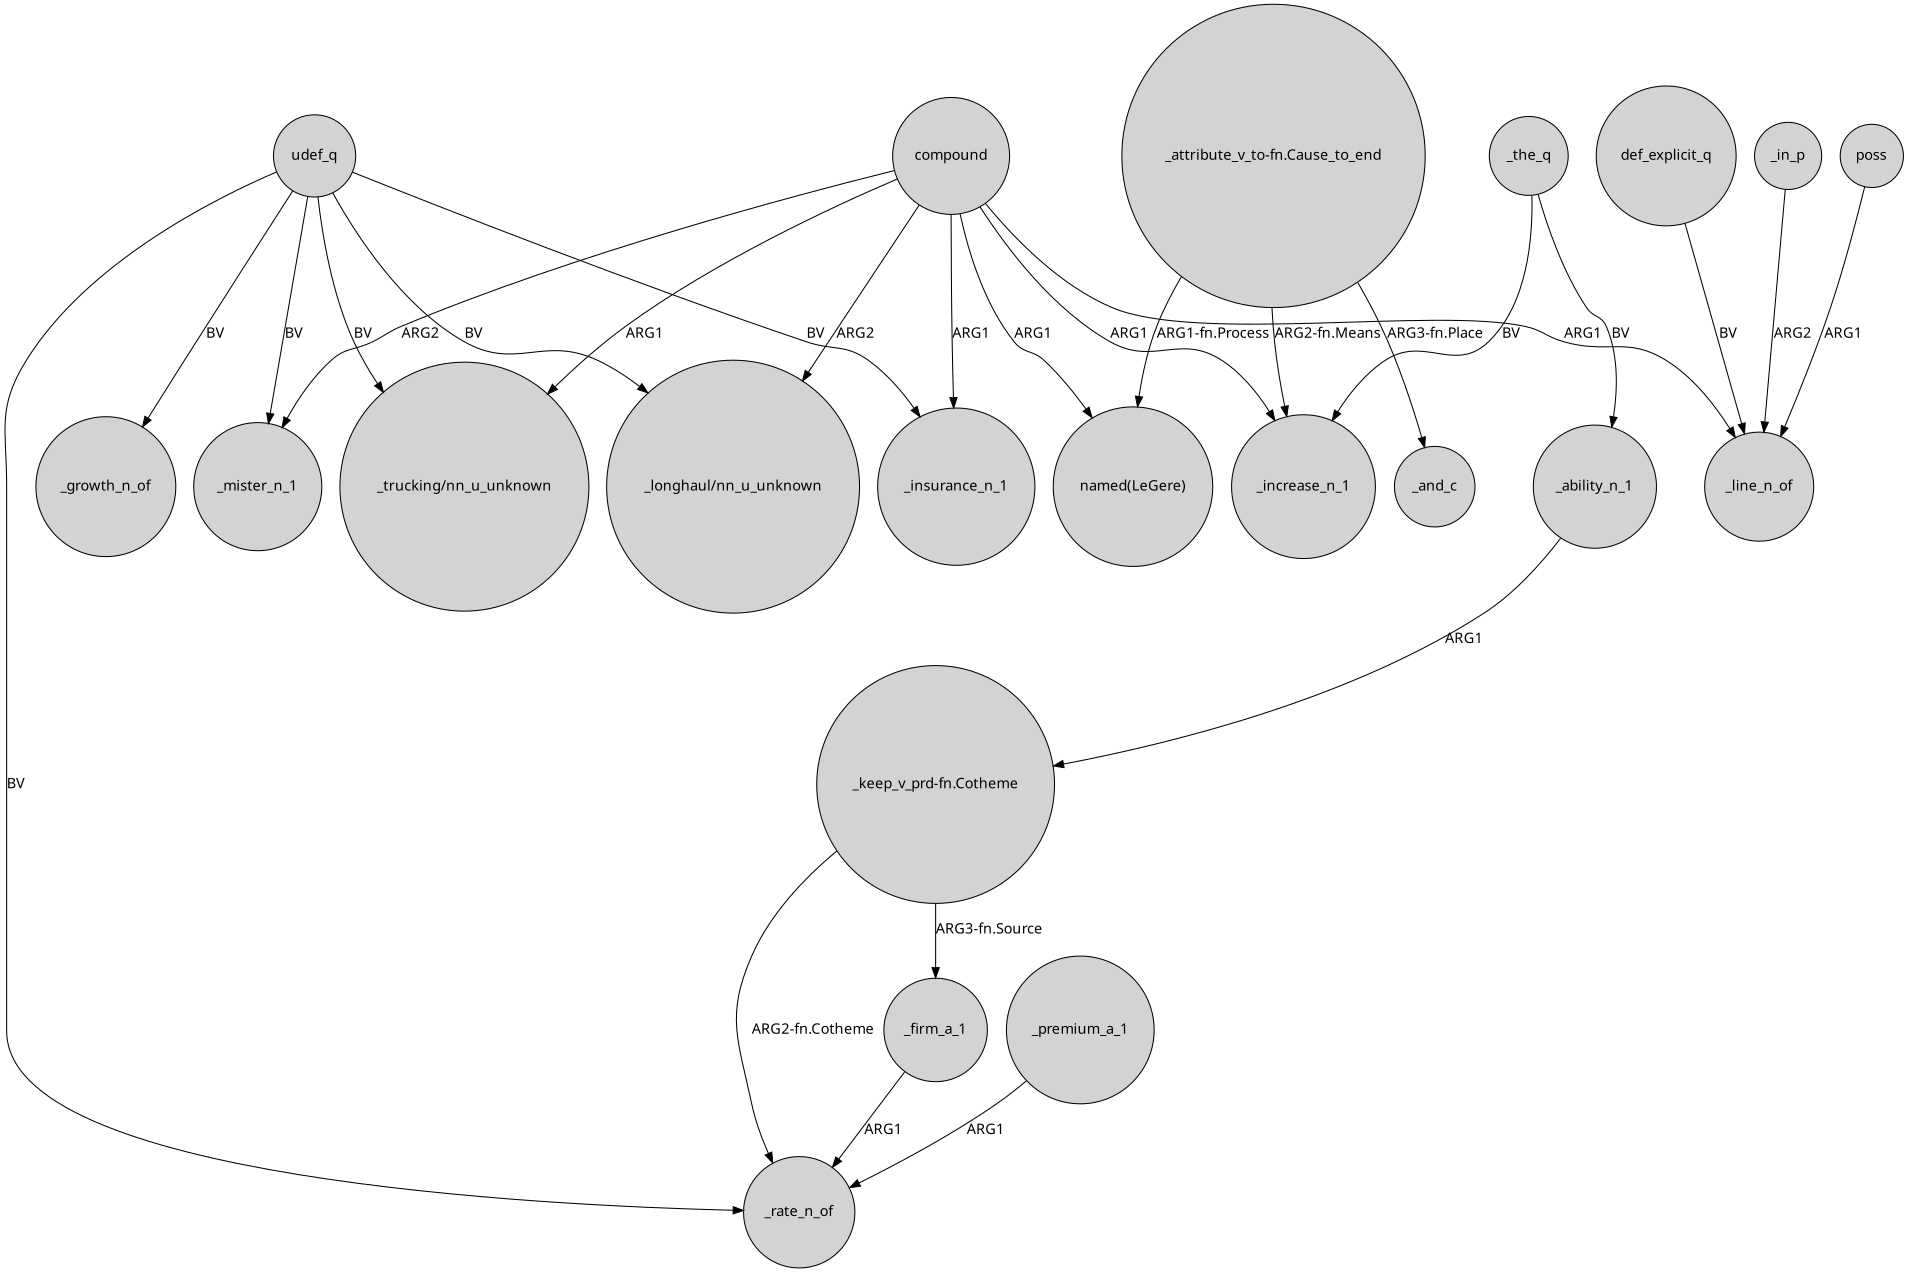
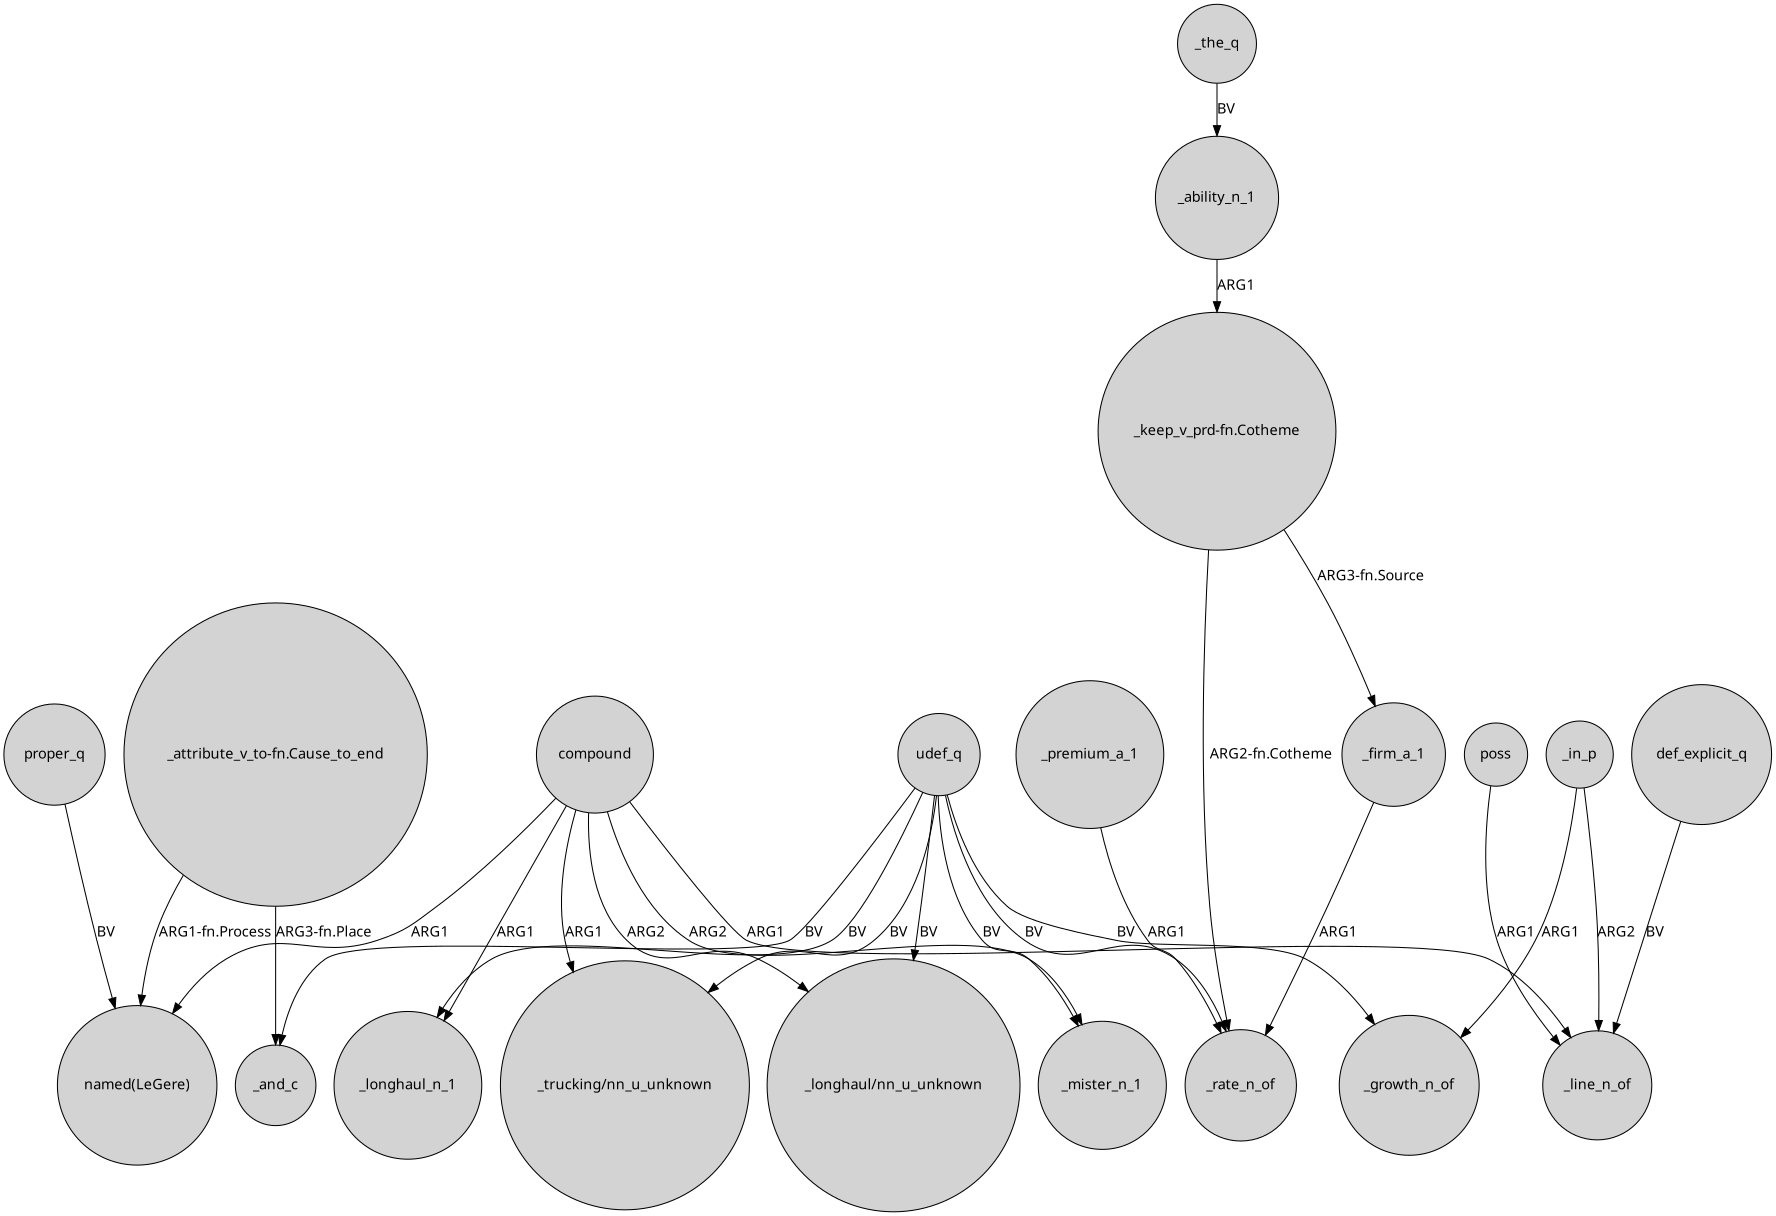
(956, 487) -> (408, 1085)
(1303, 487) -> none
none -> (55, 755)
none -> (1545, 919)
none -> (499, 946)
